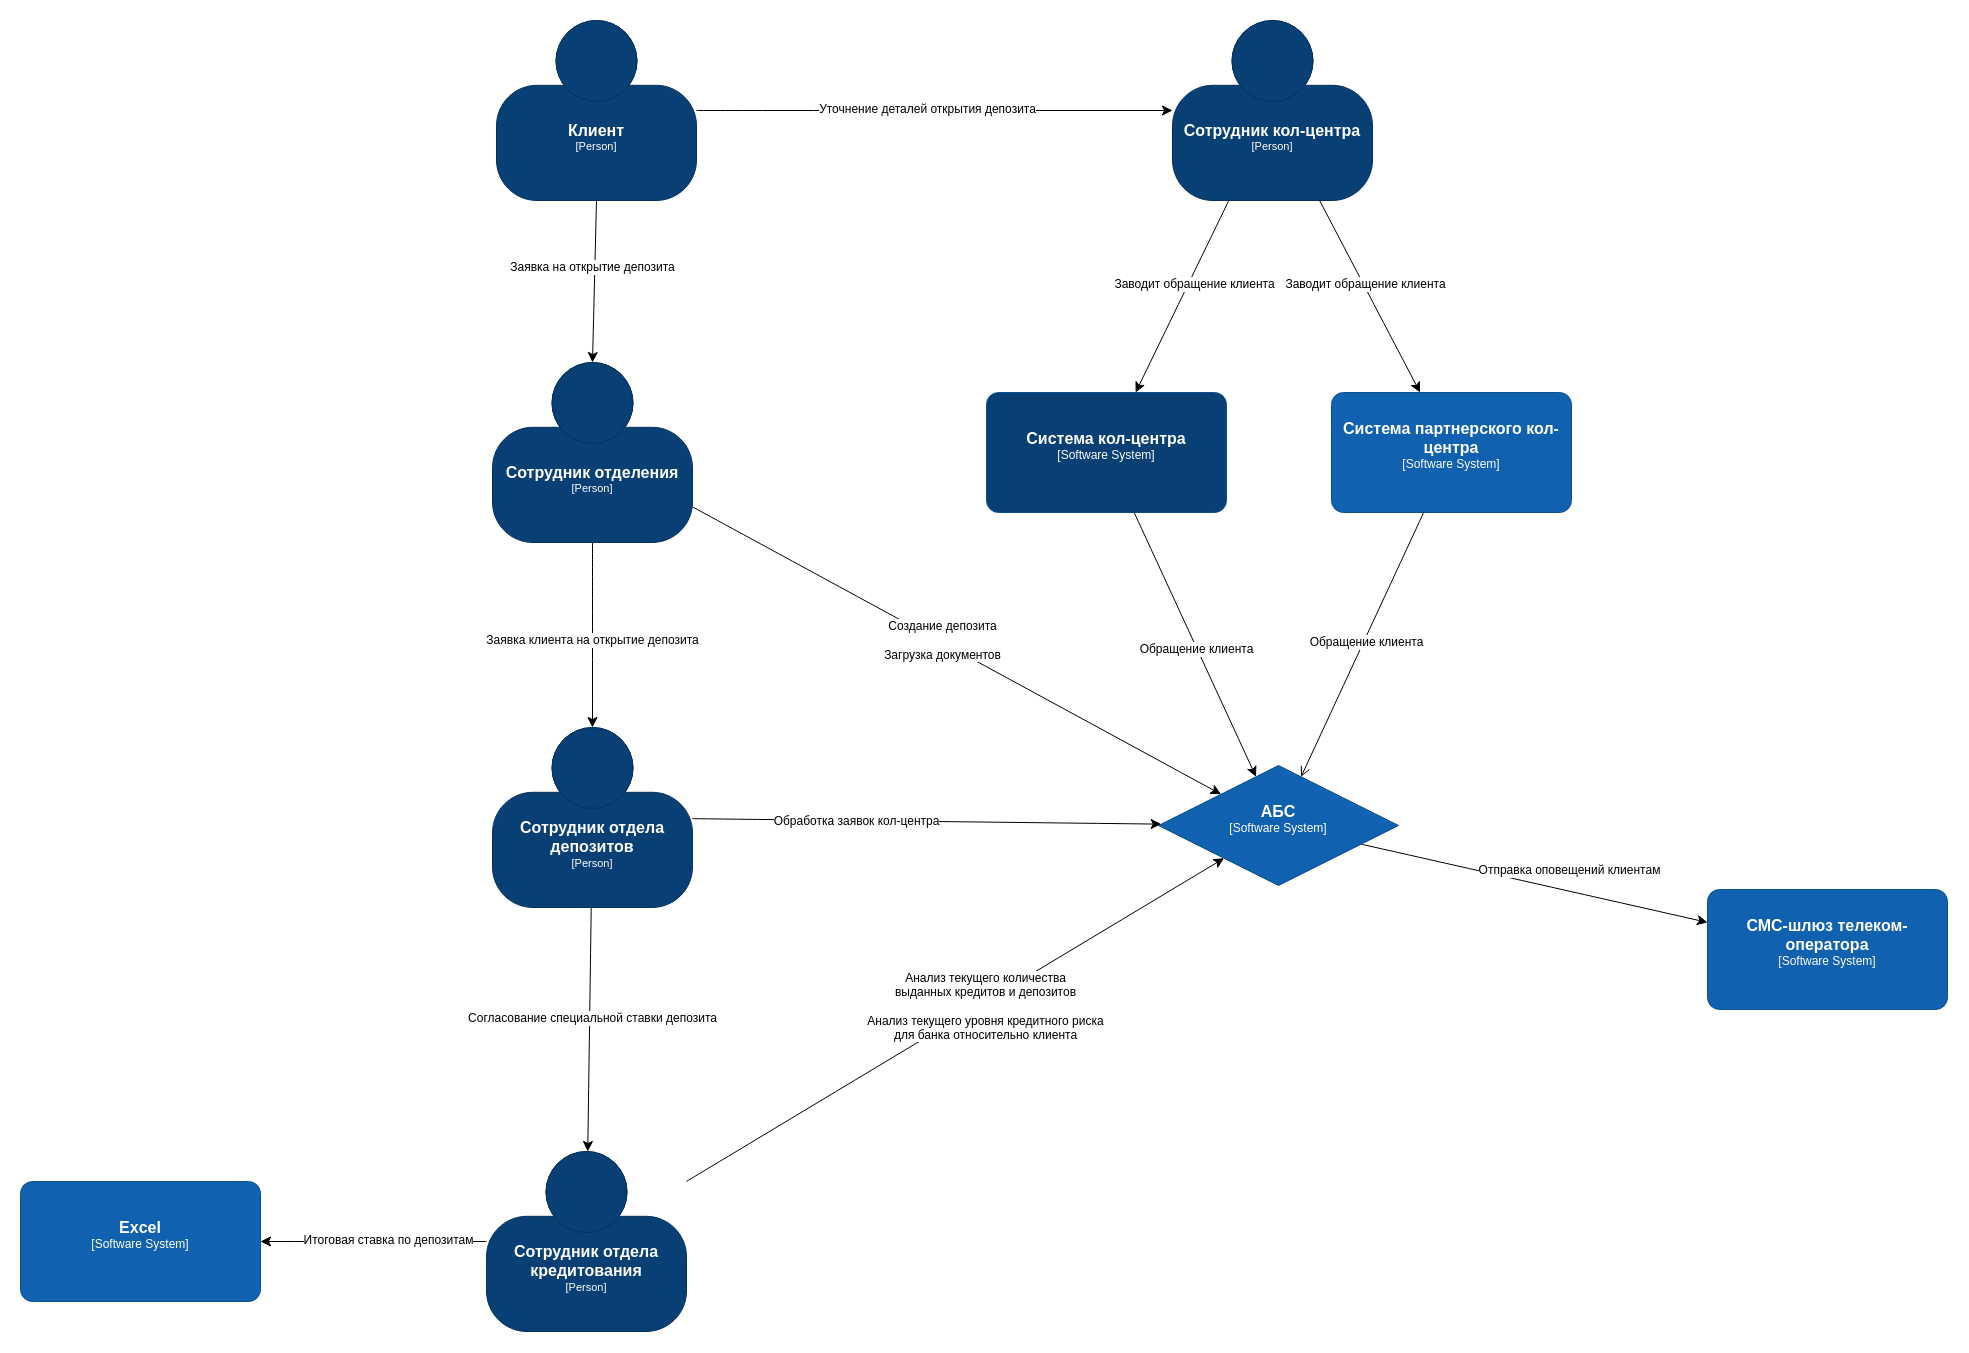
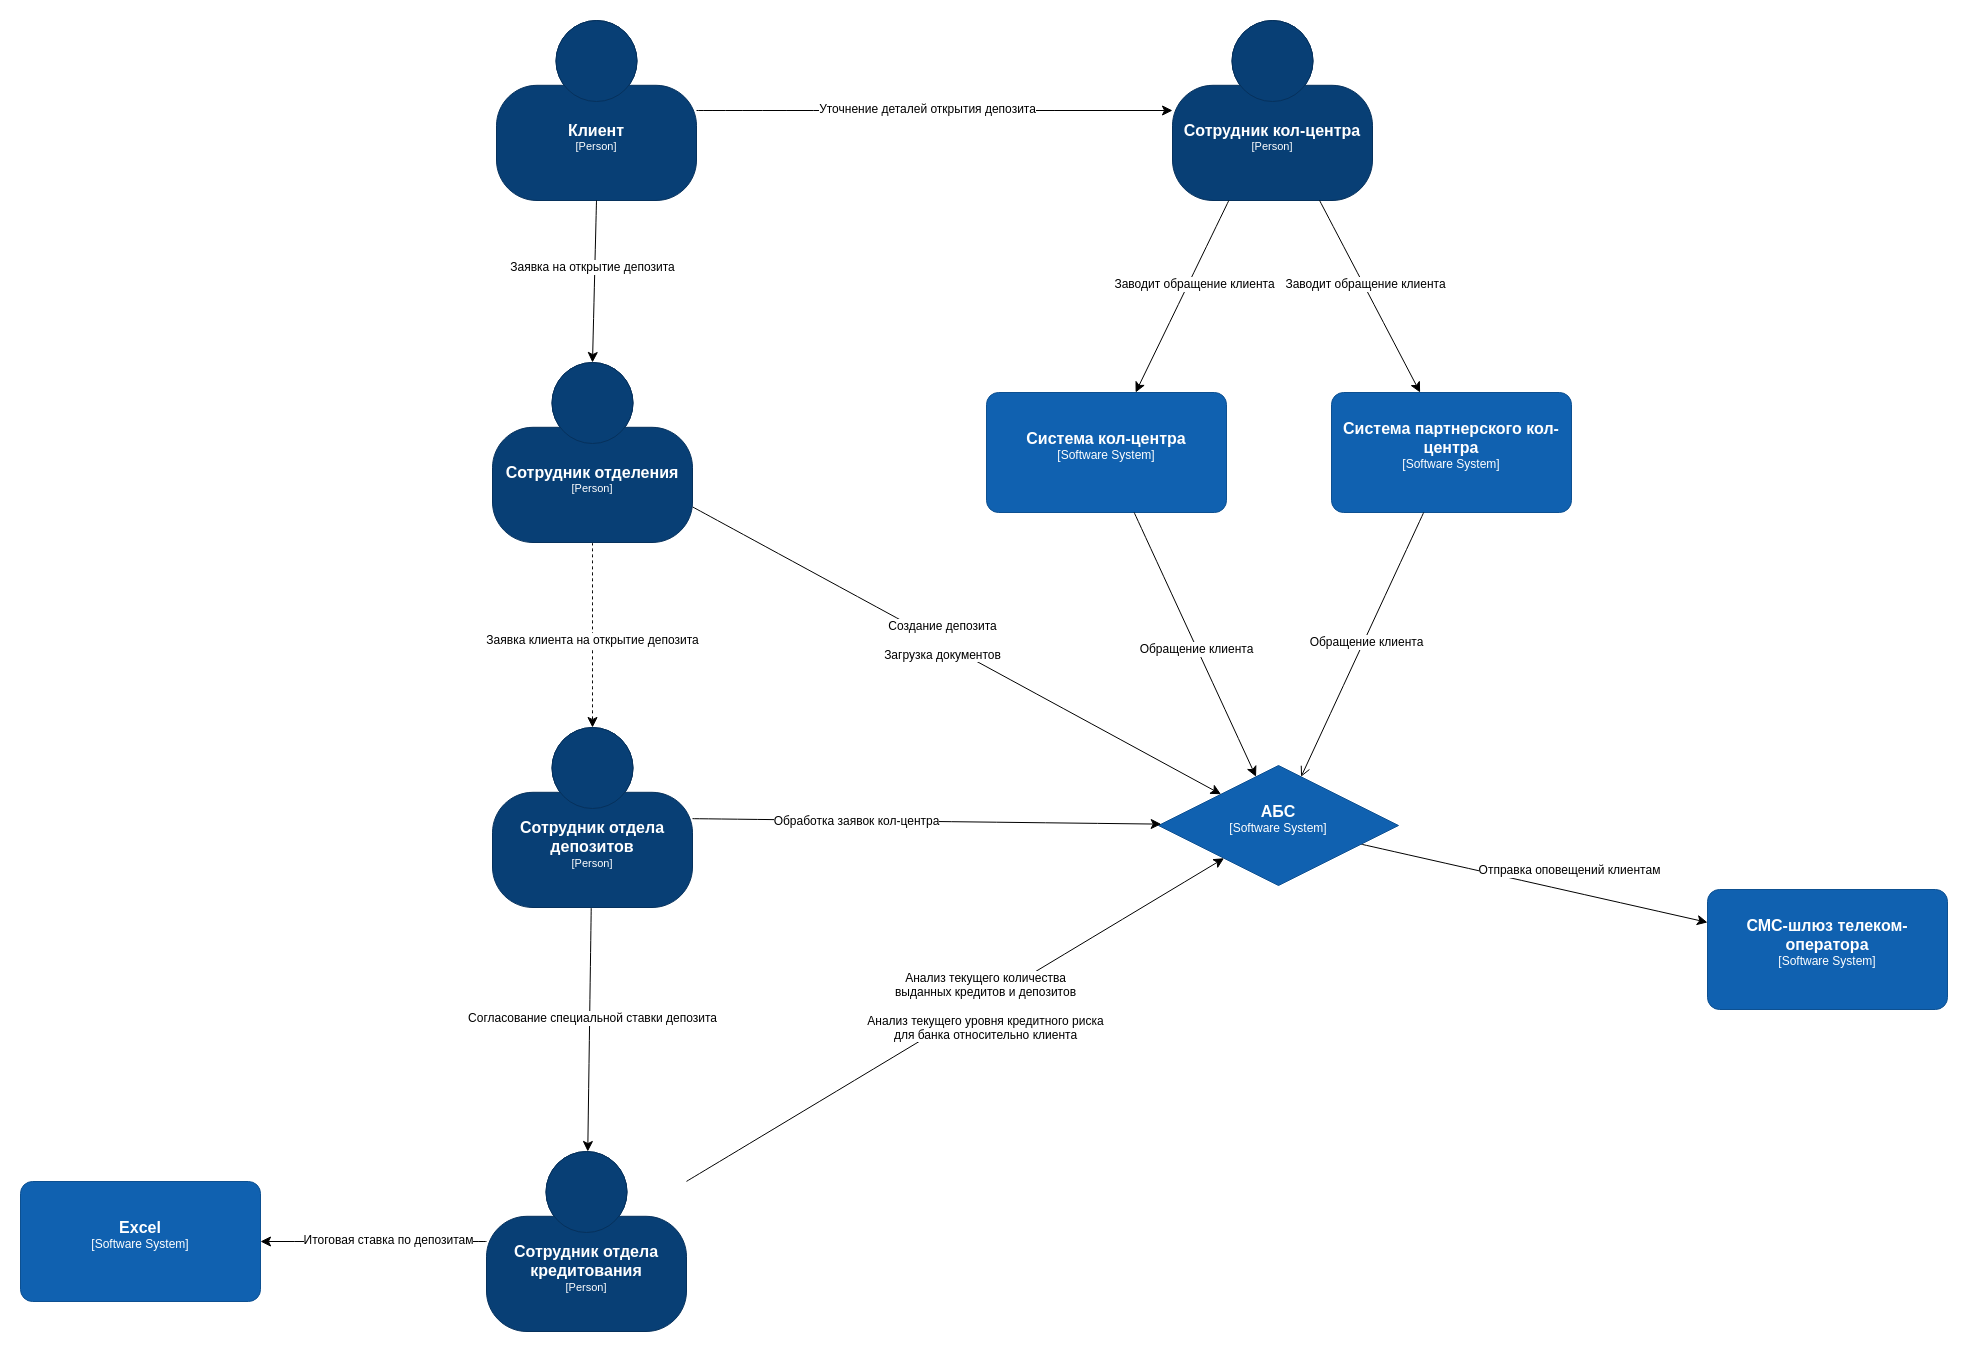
(1107, 453) -> (1107, 453)
(593, 590) -> (593, 590)
